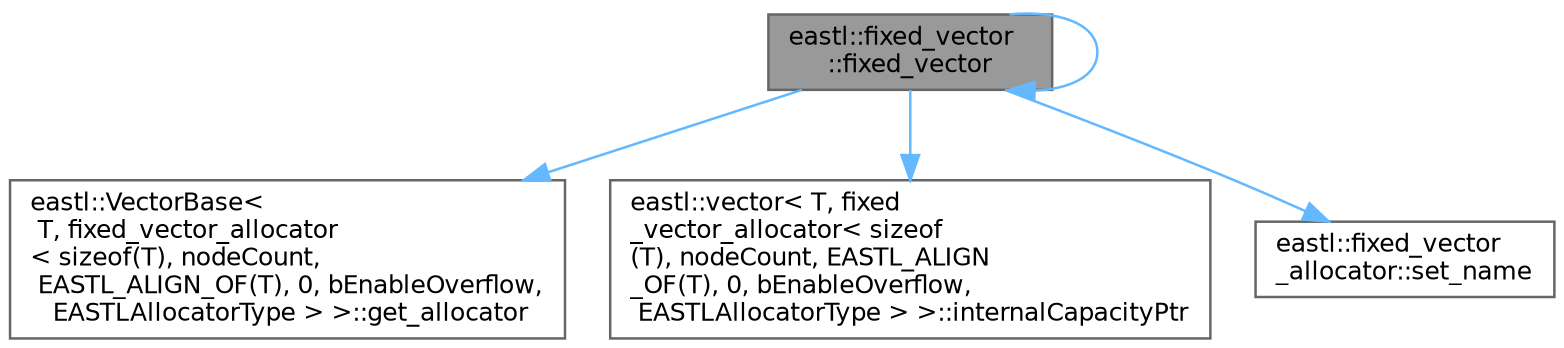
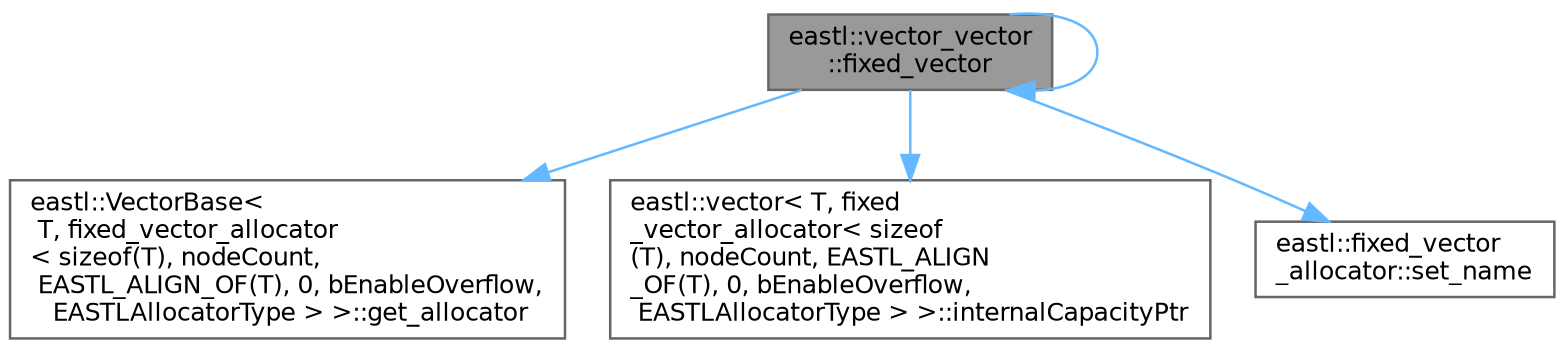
(910, 52) -> (910, 52)
